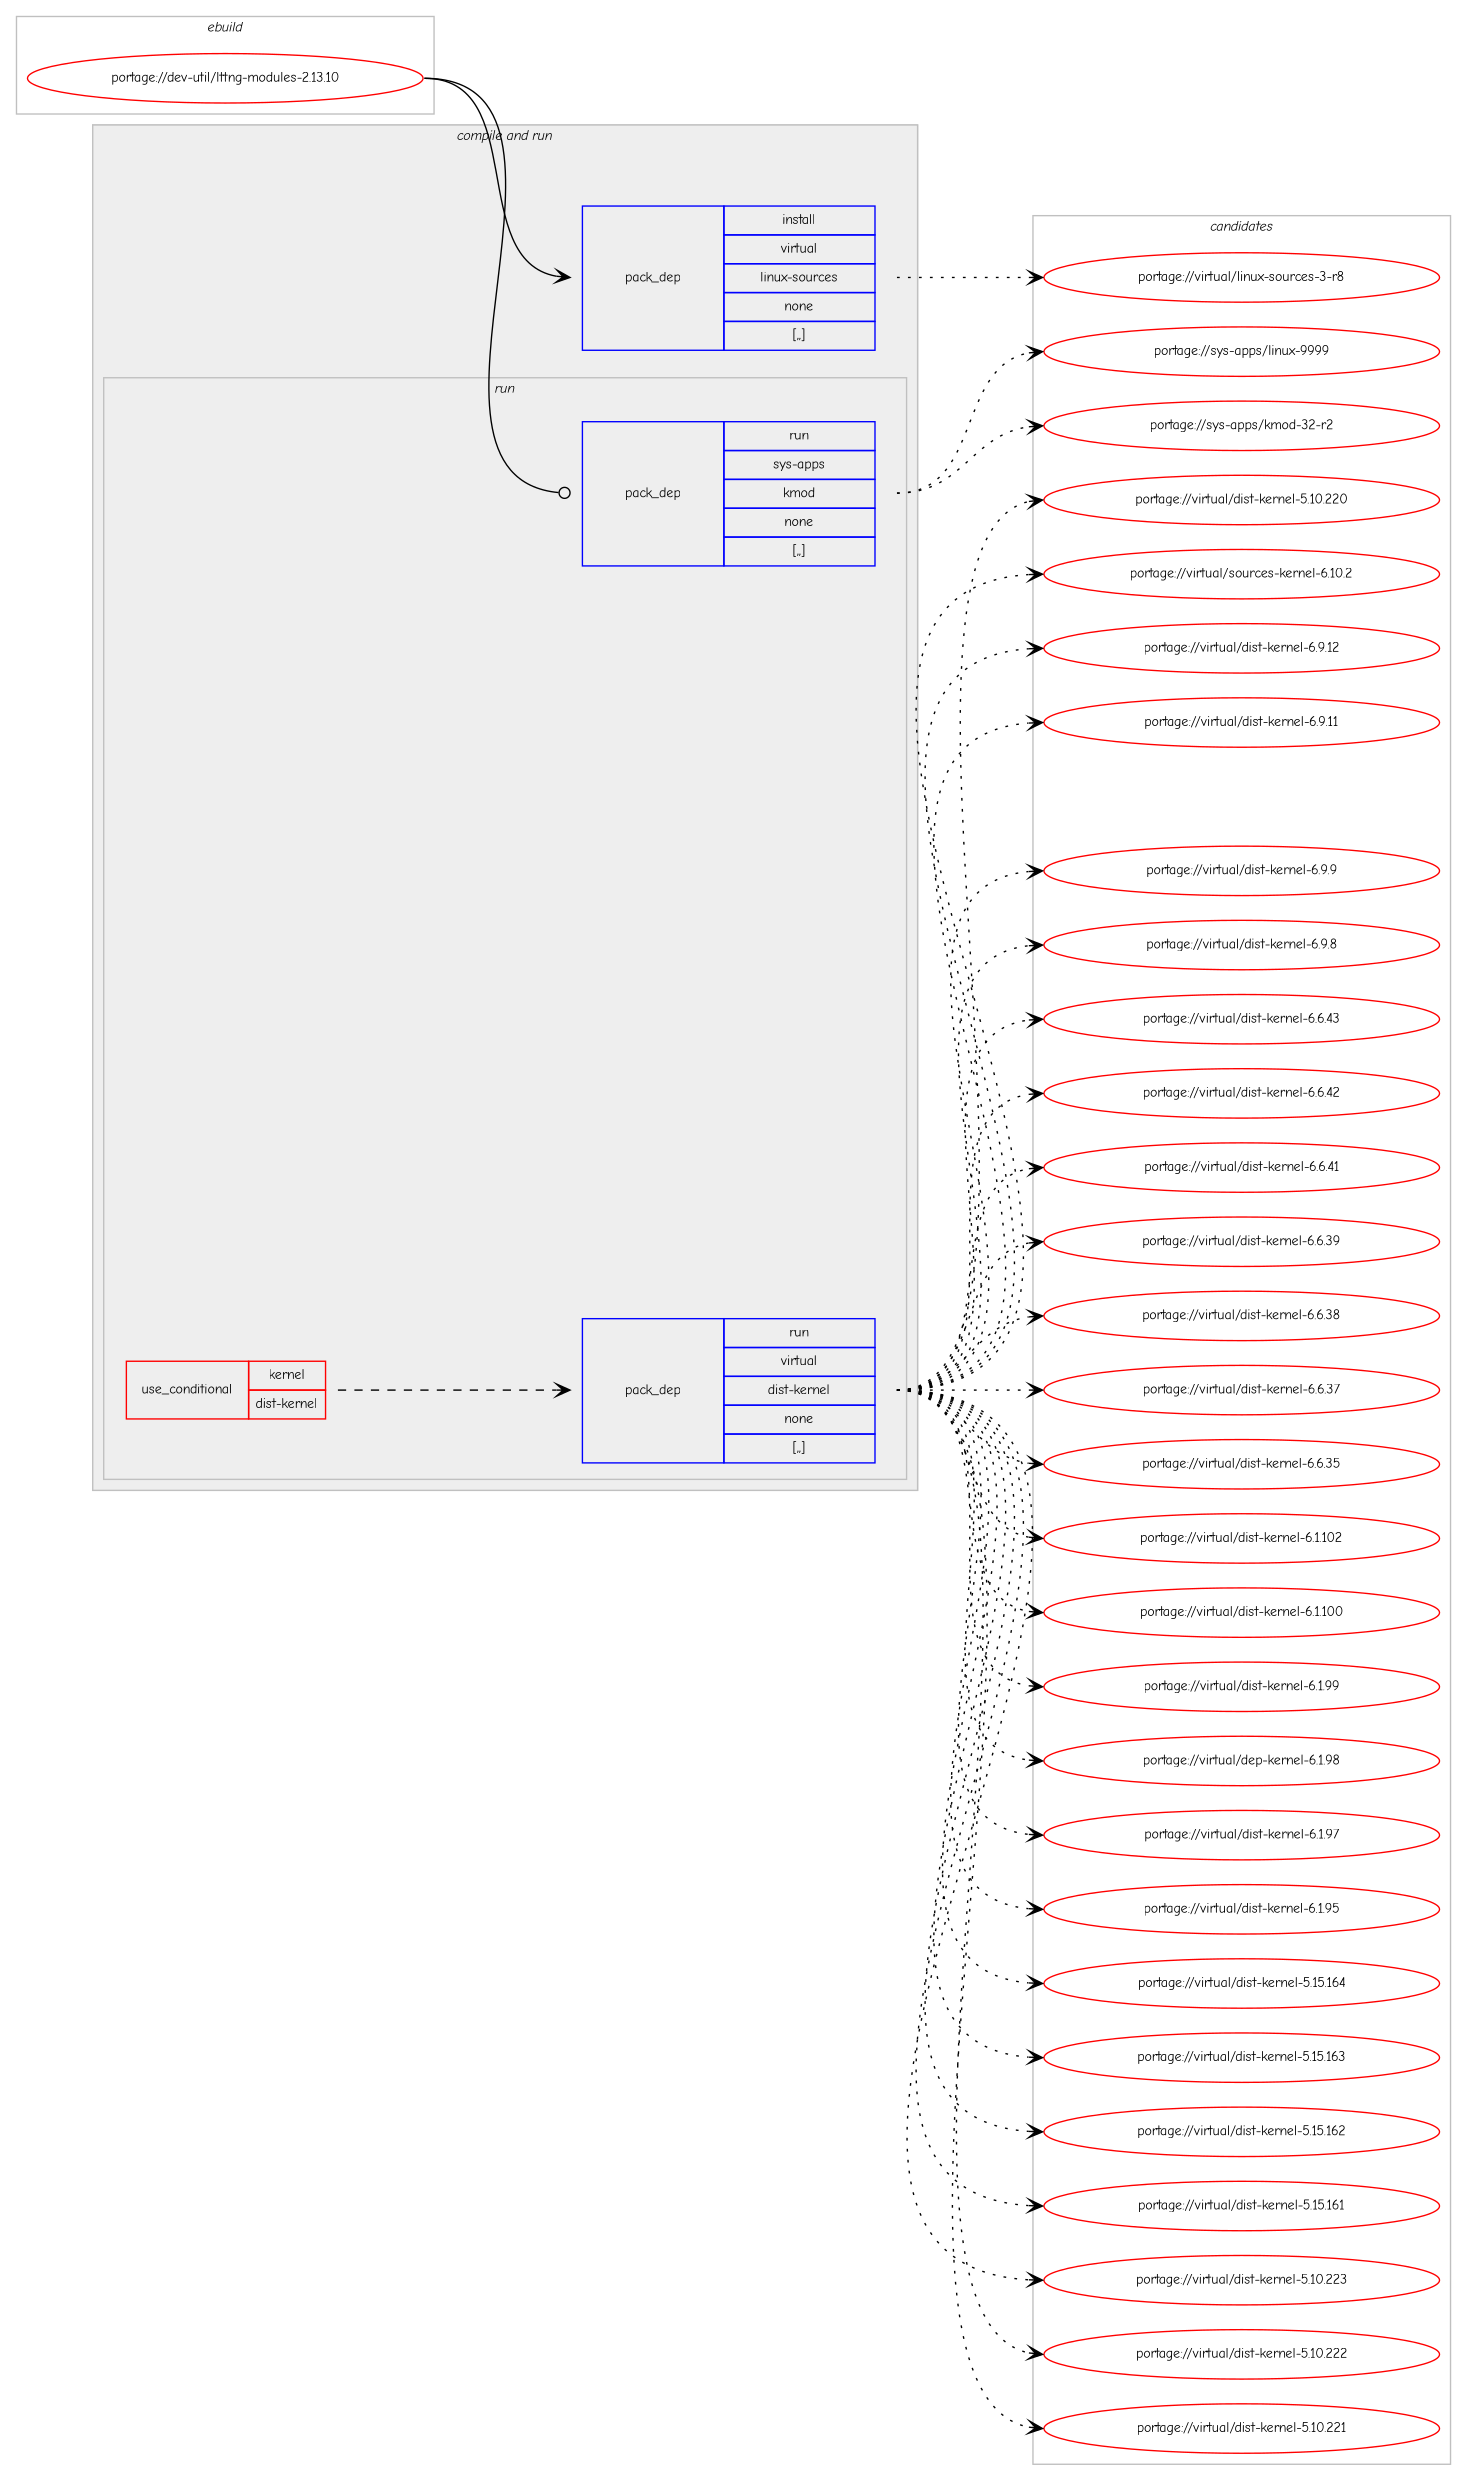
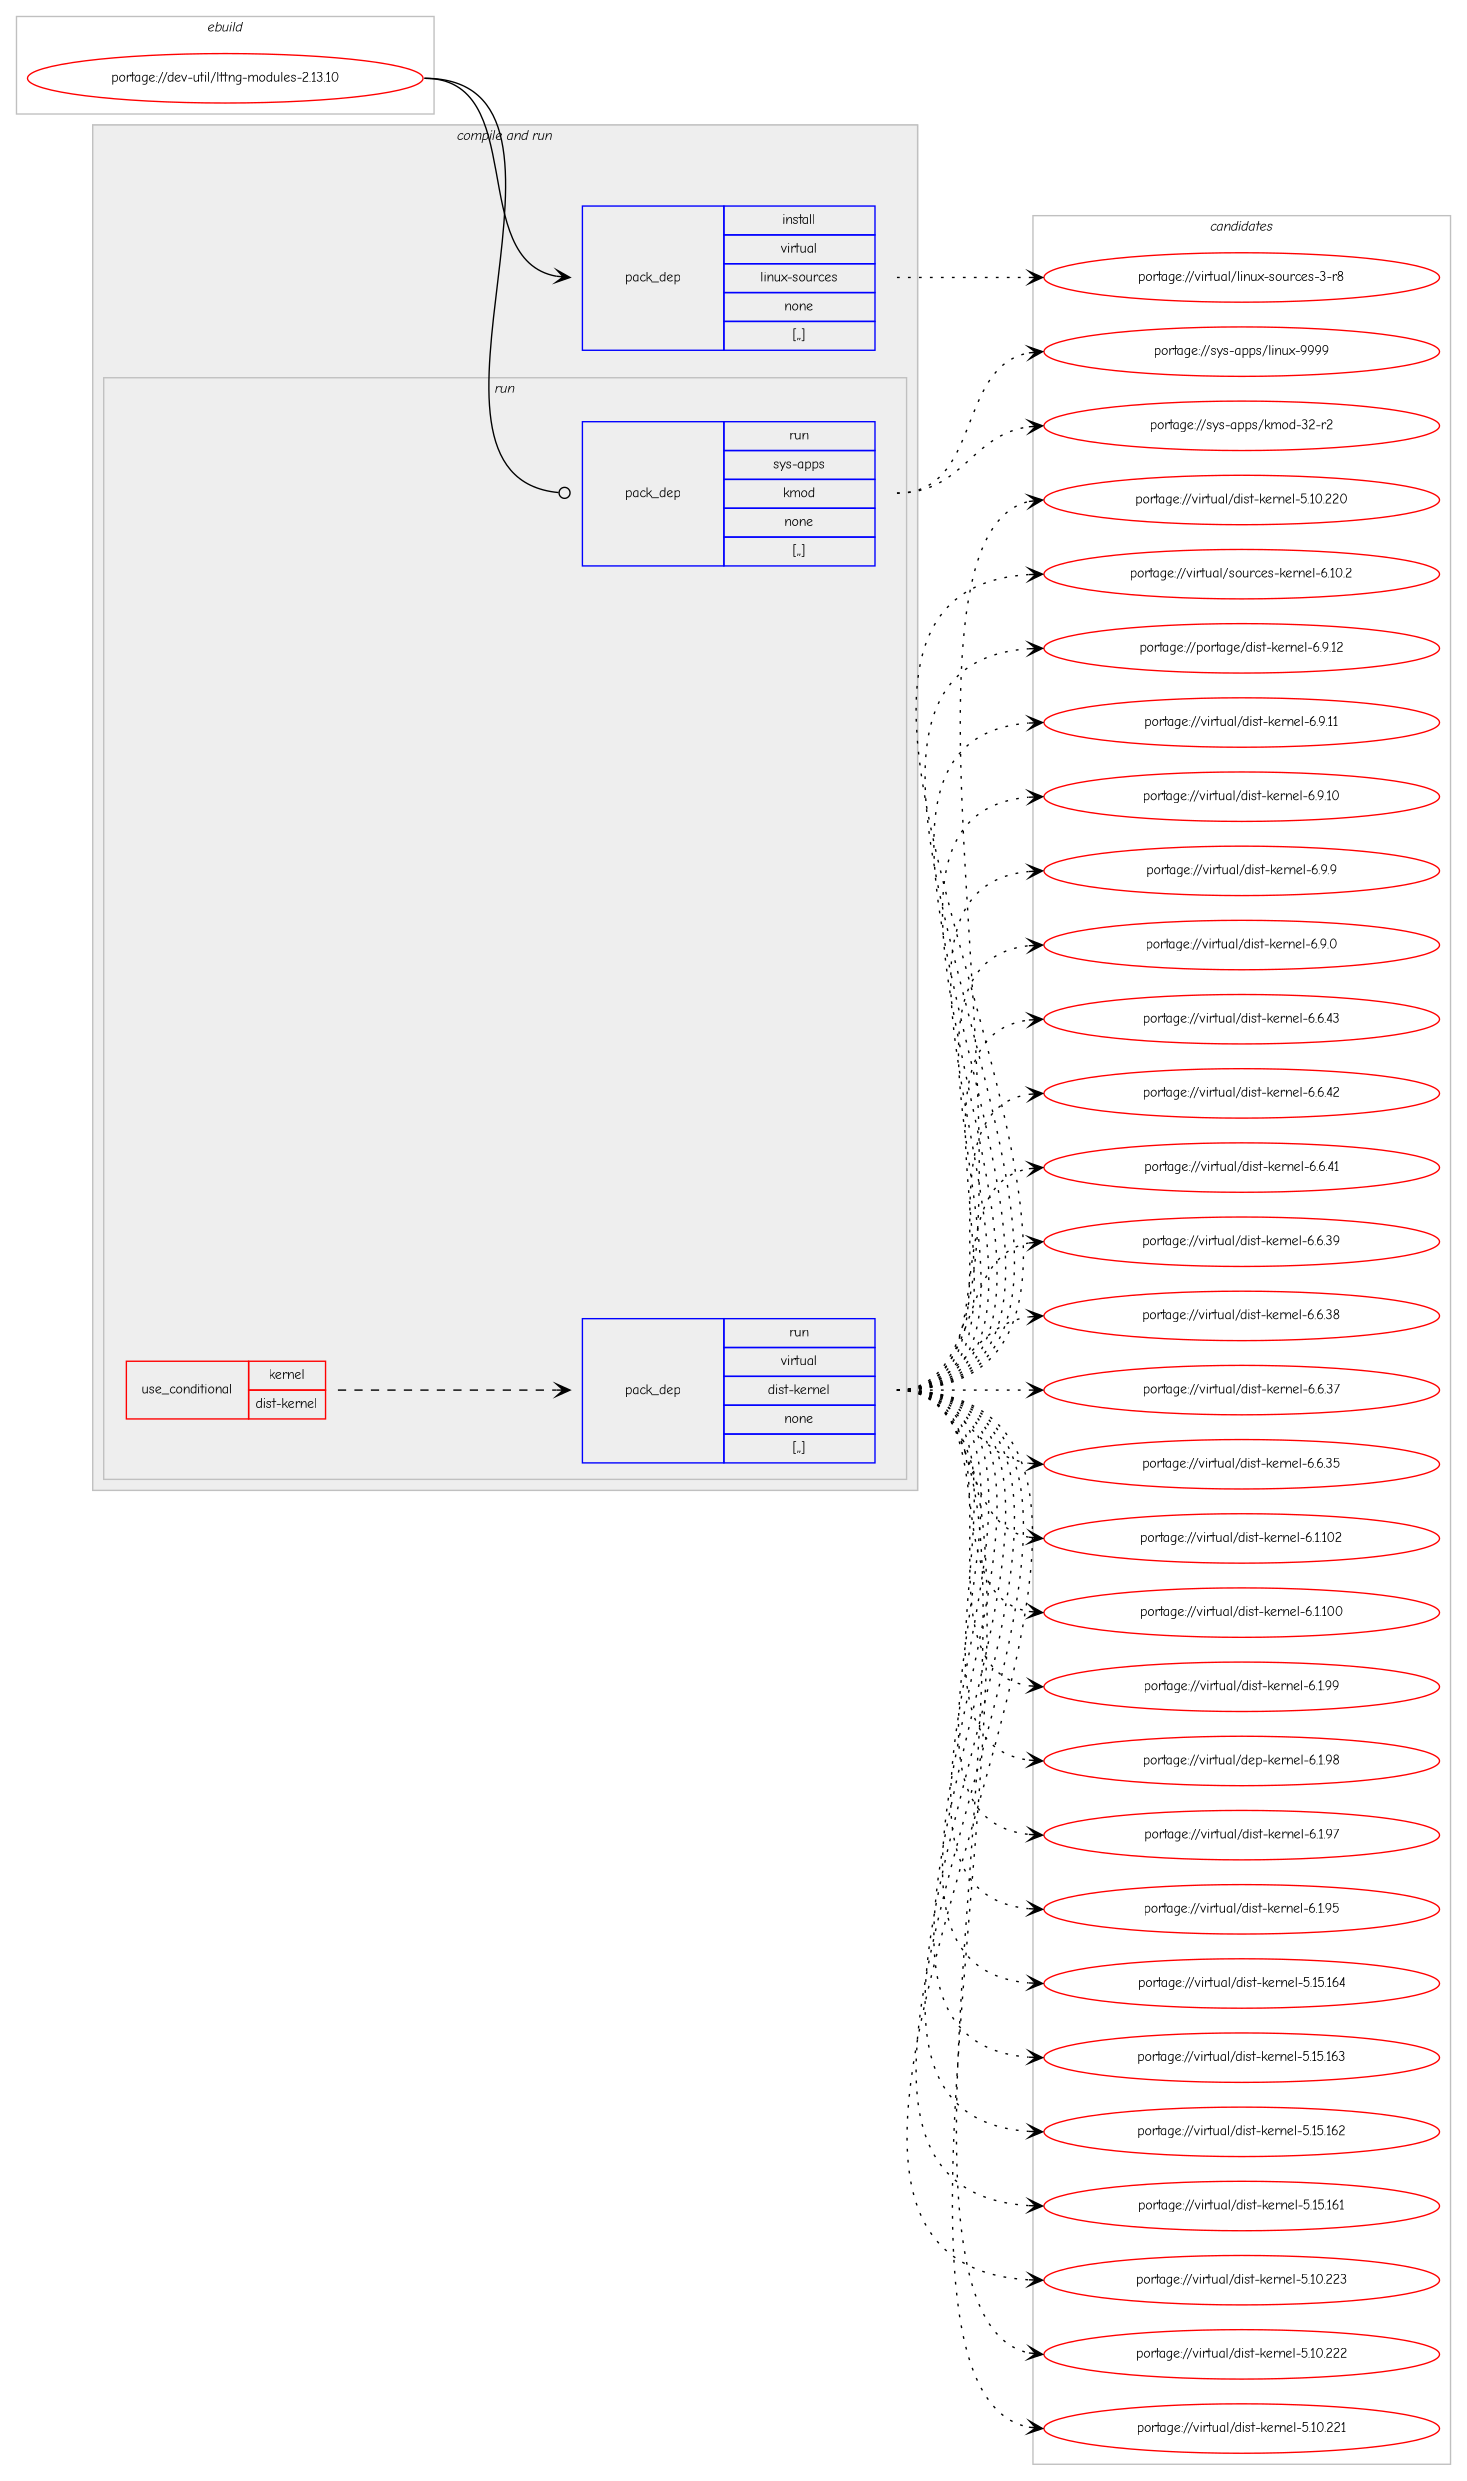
(1242, 648) -> (1242, 648)
none -> (1242, 797)
(1242, 945) -> (1242, 945)
